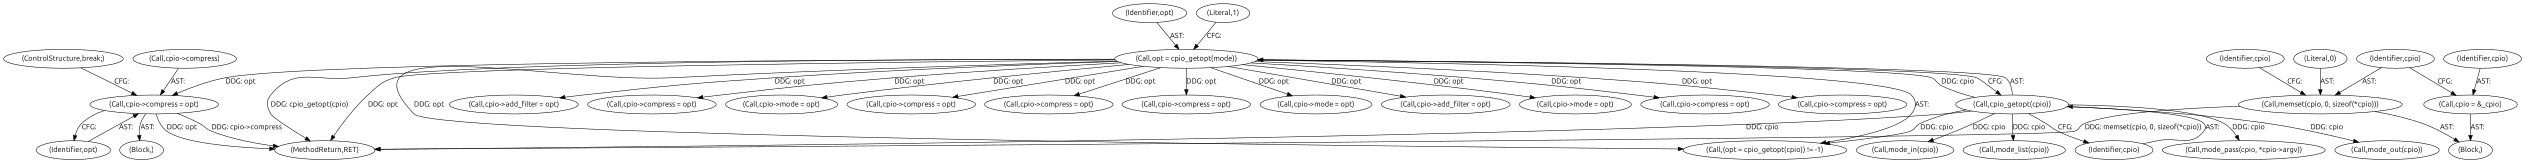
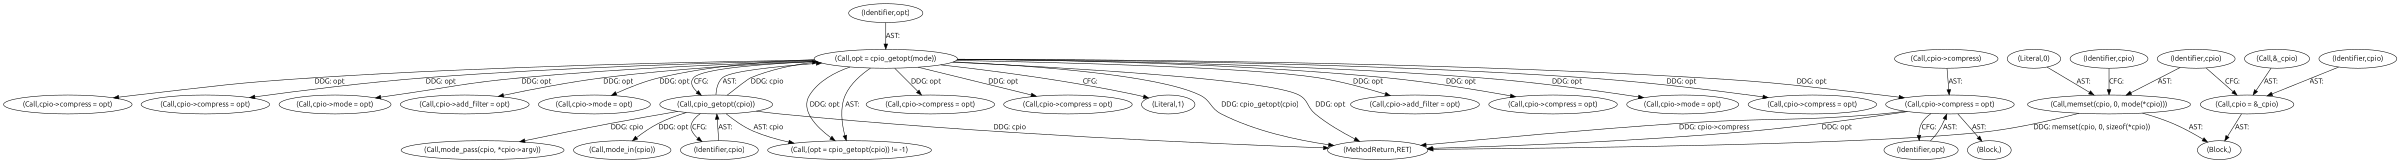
(1207, 34) -> (1043, 78)
(63, 59) -> none
none -> (2277, 59)
(2320, 104) -> (2109, 104)
(1937, 127) -> (769, 127)
(1989, 127) -> (674, 127)
(2014, 150) -> none
(2387, 150) -> none
